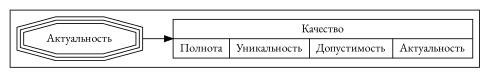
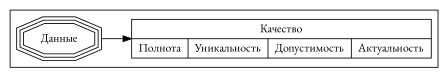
(80, 39) -> (59, 39)
